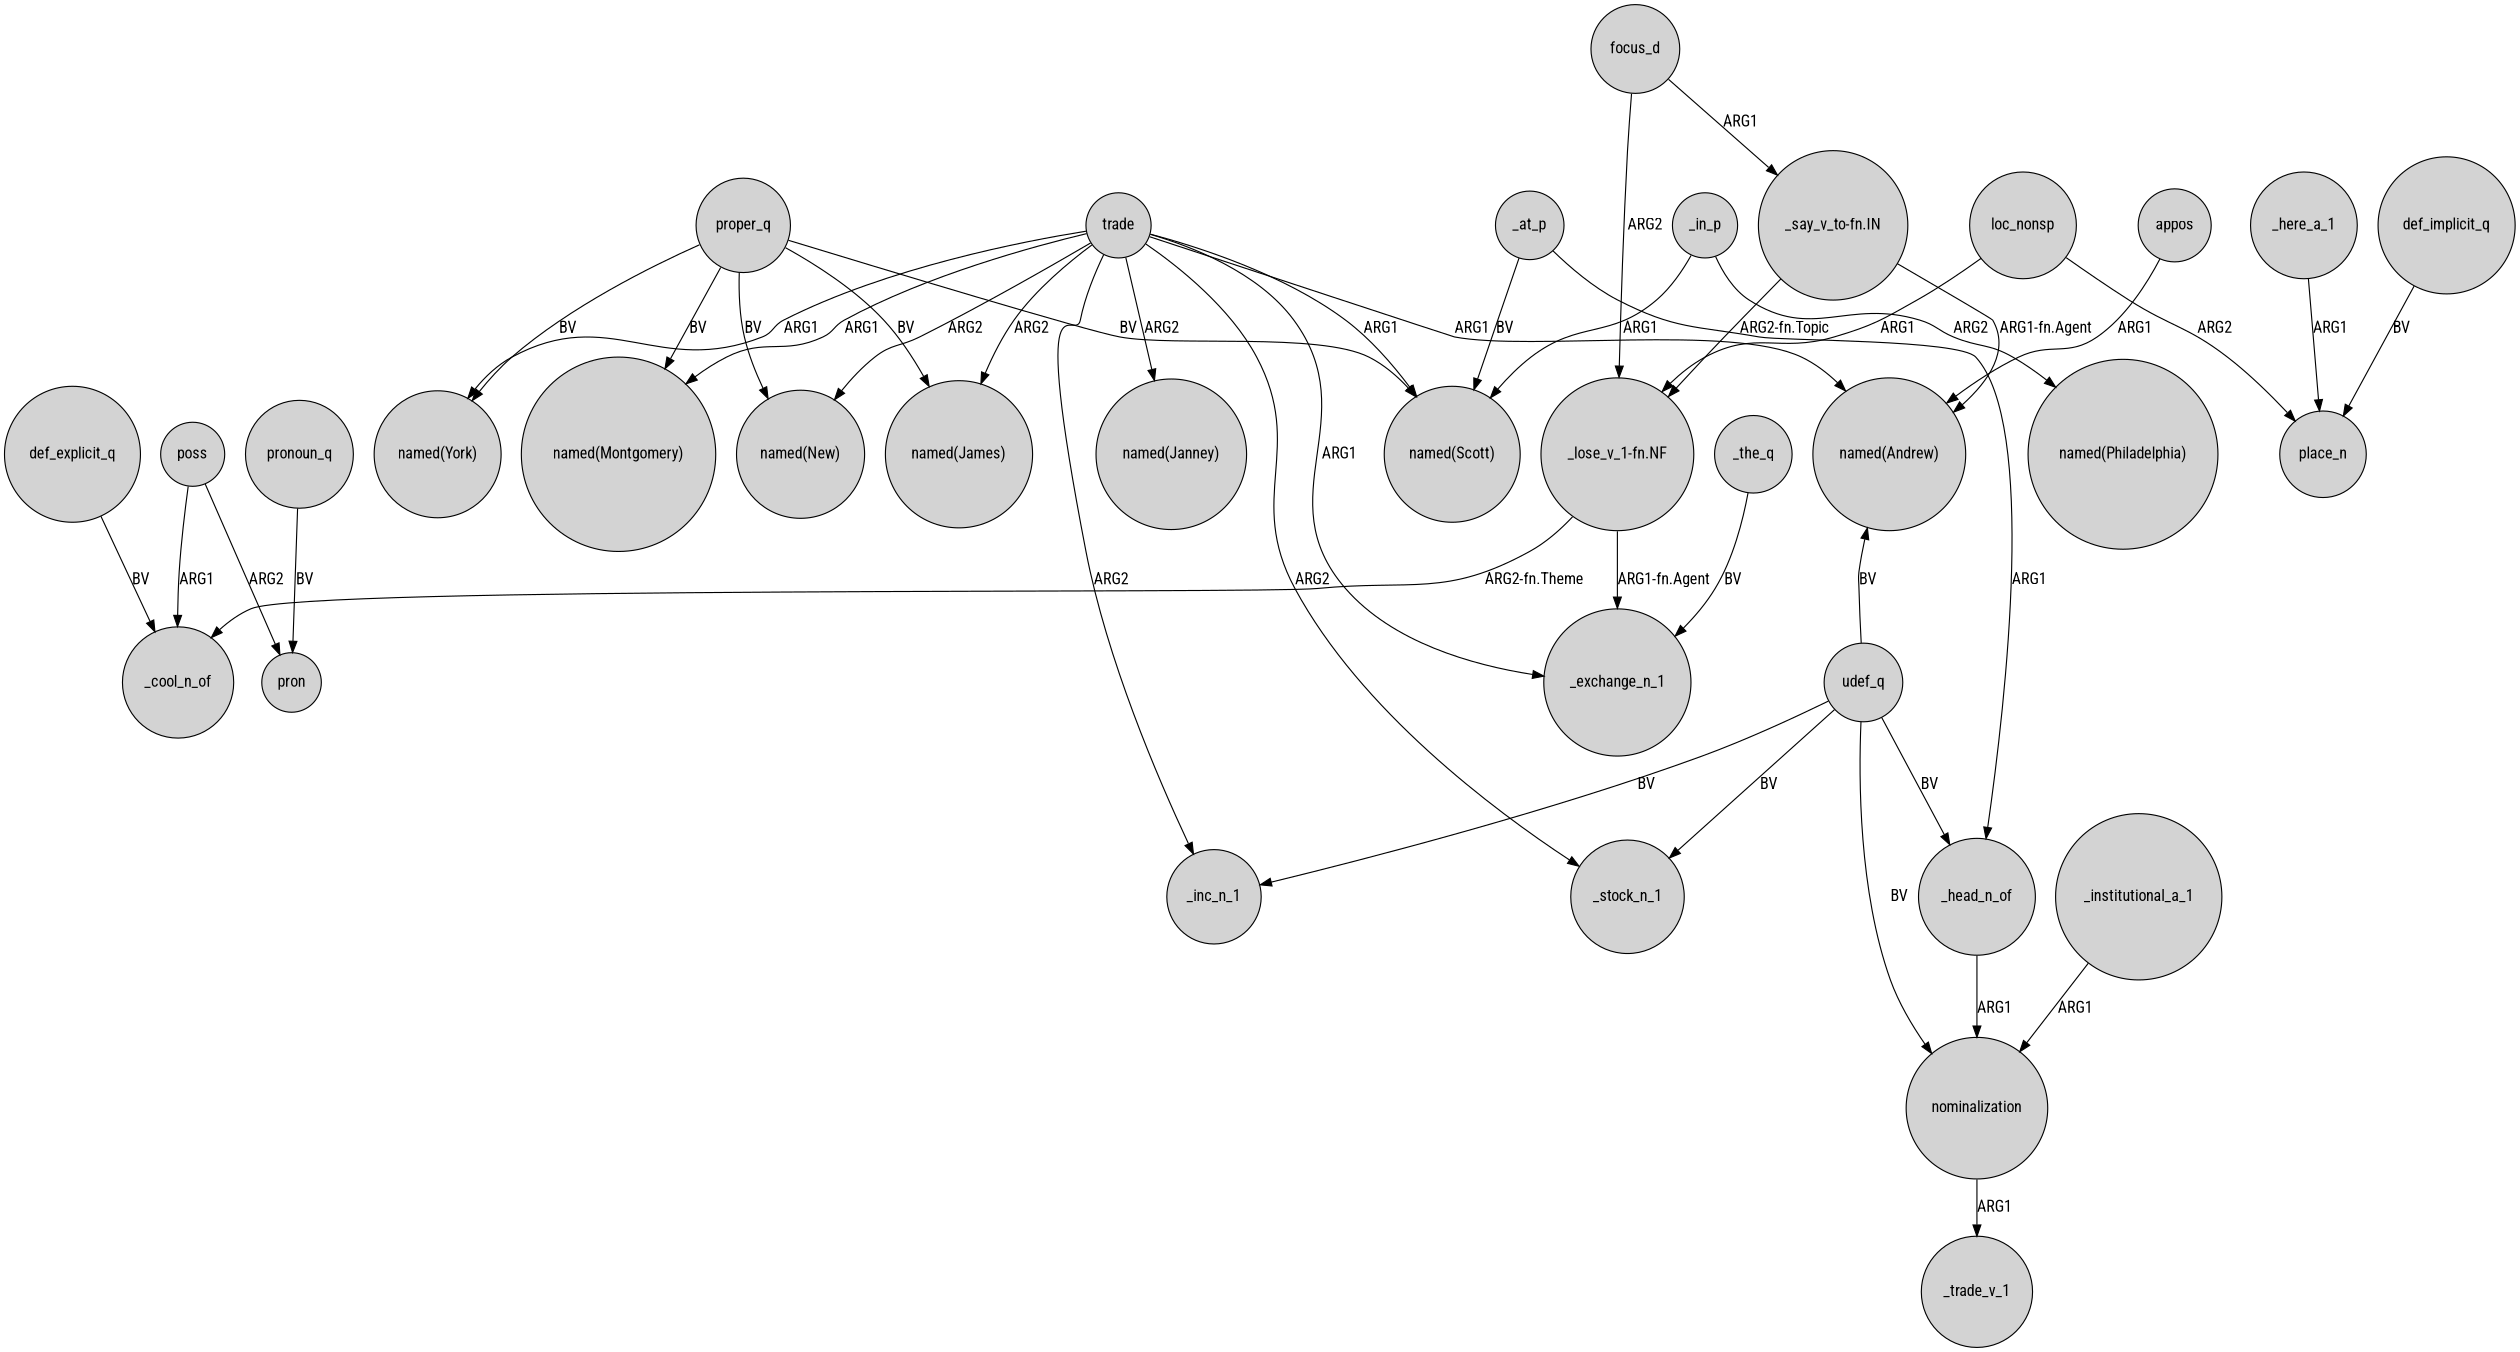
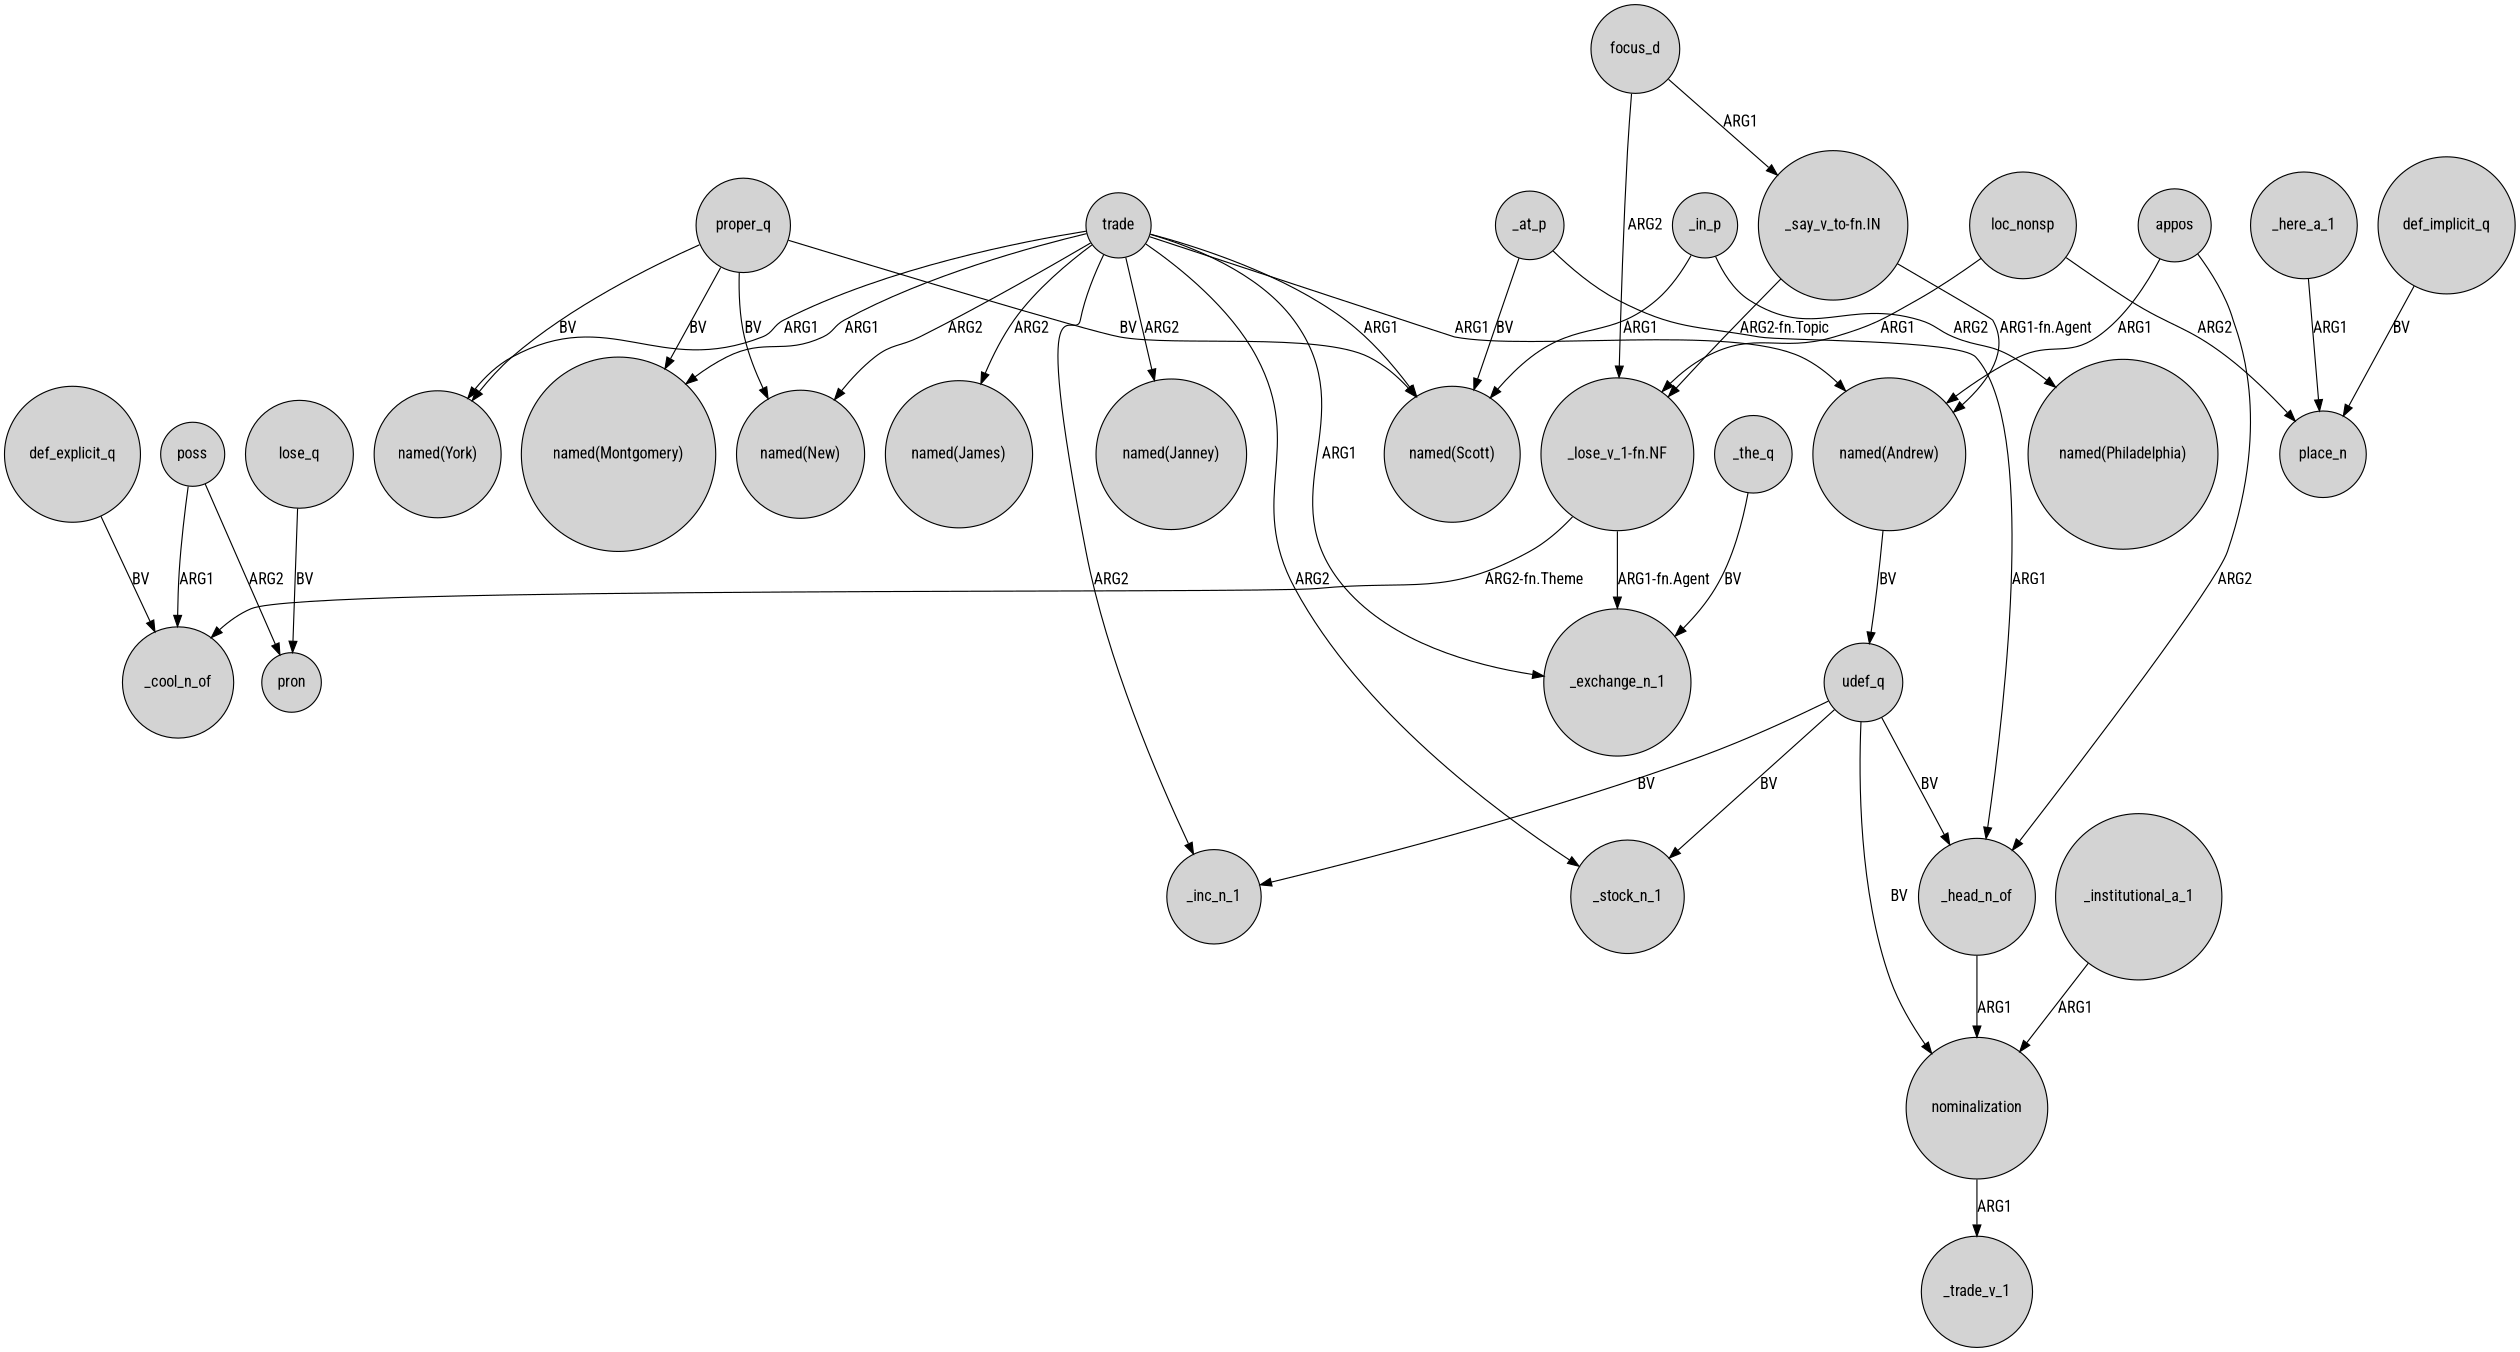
(864, 302) -> none
(299, 454) -> (299, 454)
none -> (2217, 572)
(1859, 591) -> (1878, 581)
